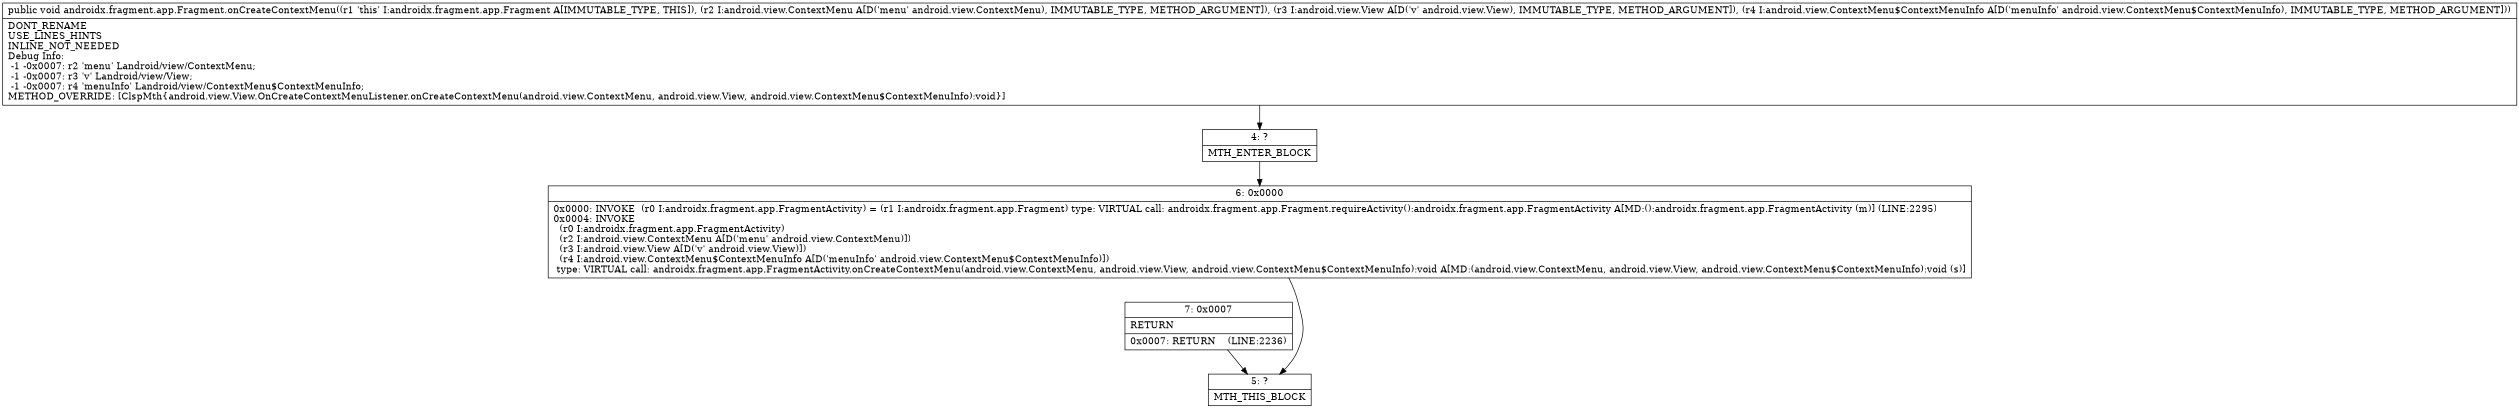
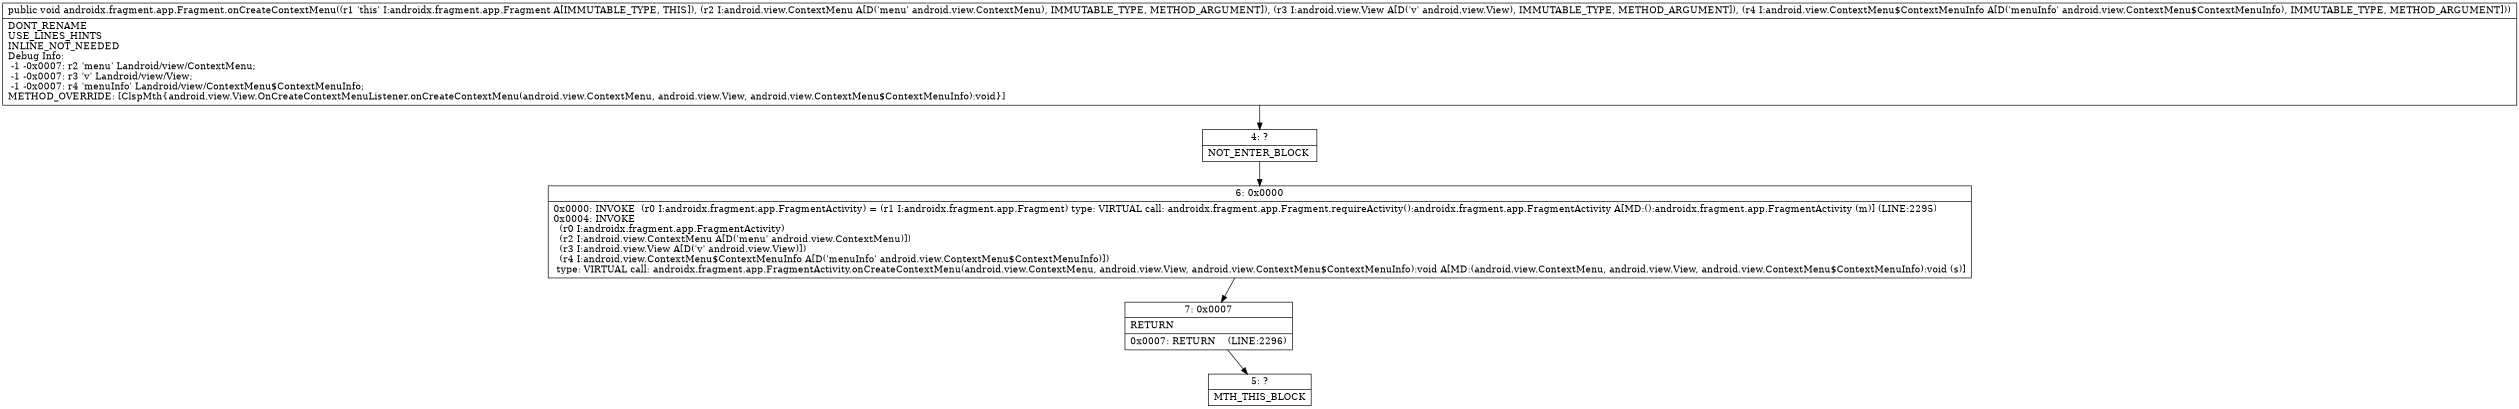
(1260, 153) -> (1259, 153)
(1303, 325) -> (1230, 287)
(1209, 341) -> (1209, 341)
